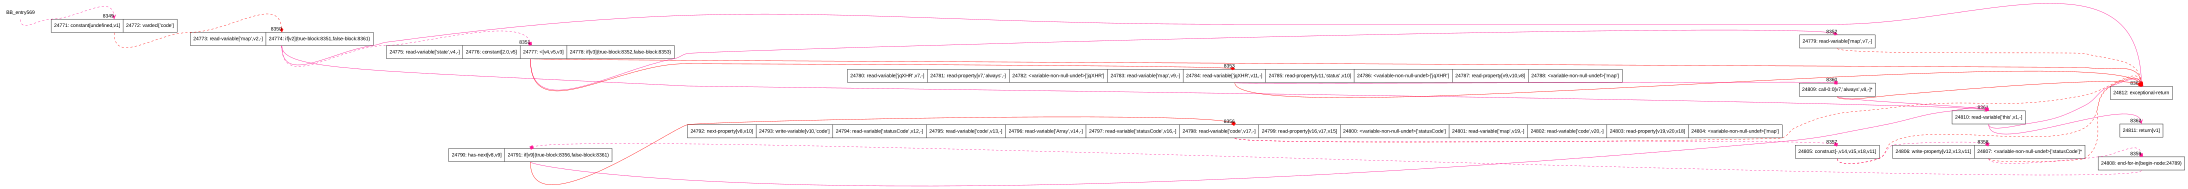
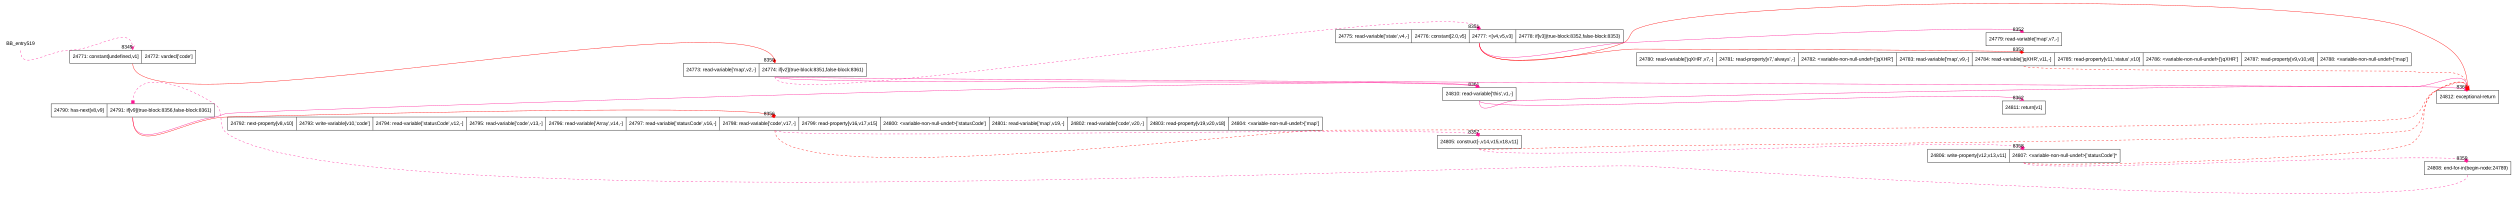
(21, 13) -> (21, 44)
(197, 32) -> (452, 64)
(1995, 53) -> none
(1687, 84) -> (2249, 71)
(1837, 90) -> none
